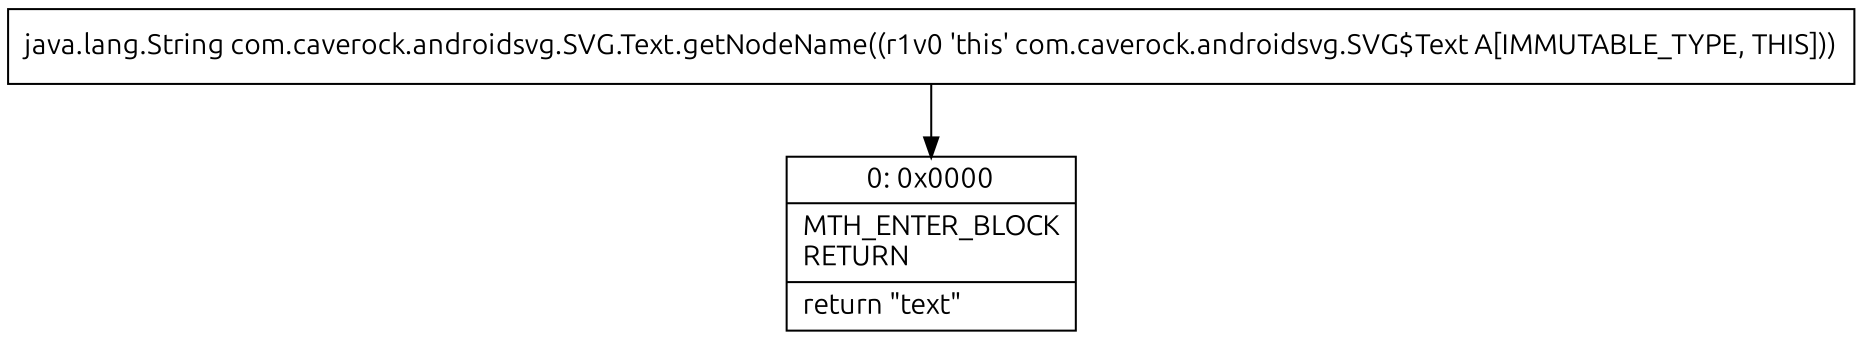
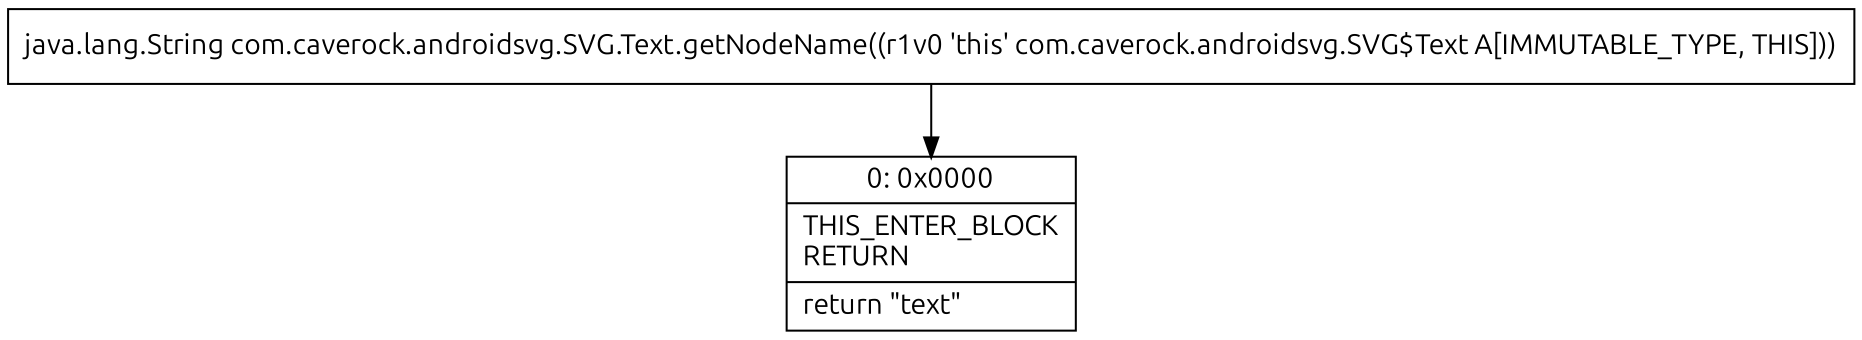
(931, 226) -> (931, 226)
